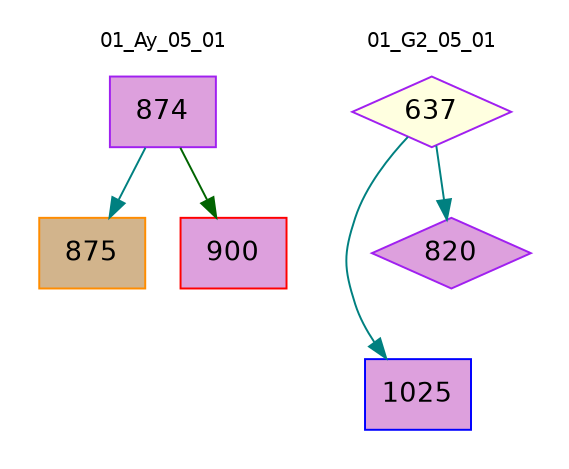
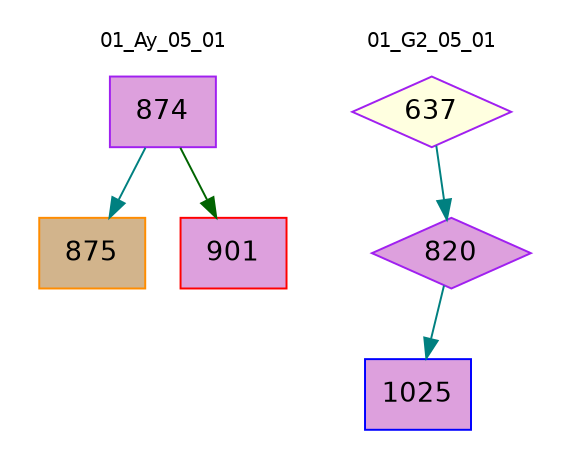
(350, 234) -> (438, 312)
(234, 253) -> (234, 253)
